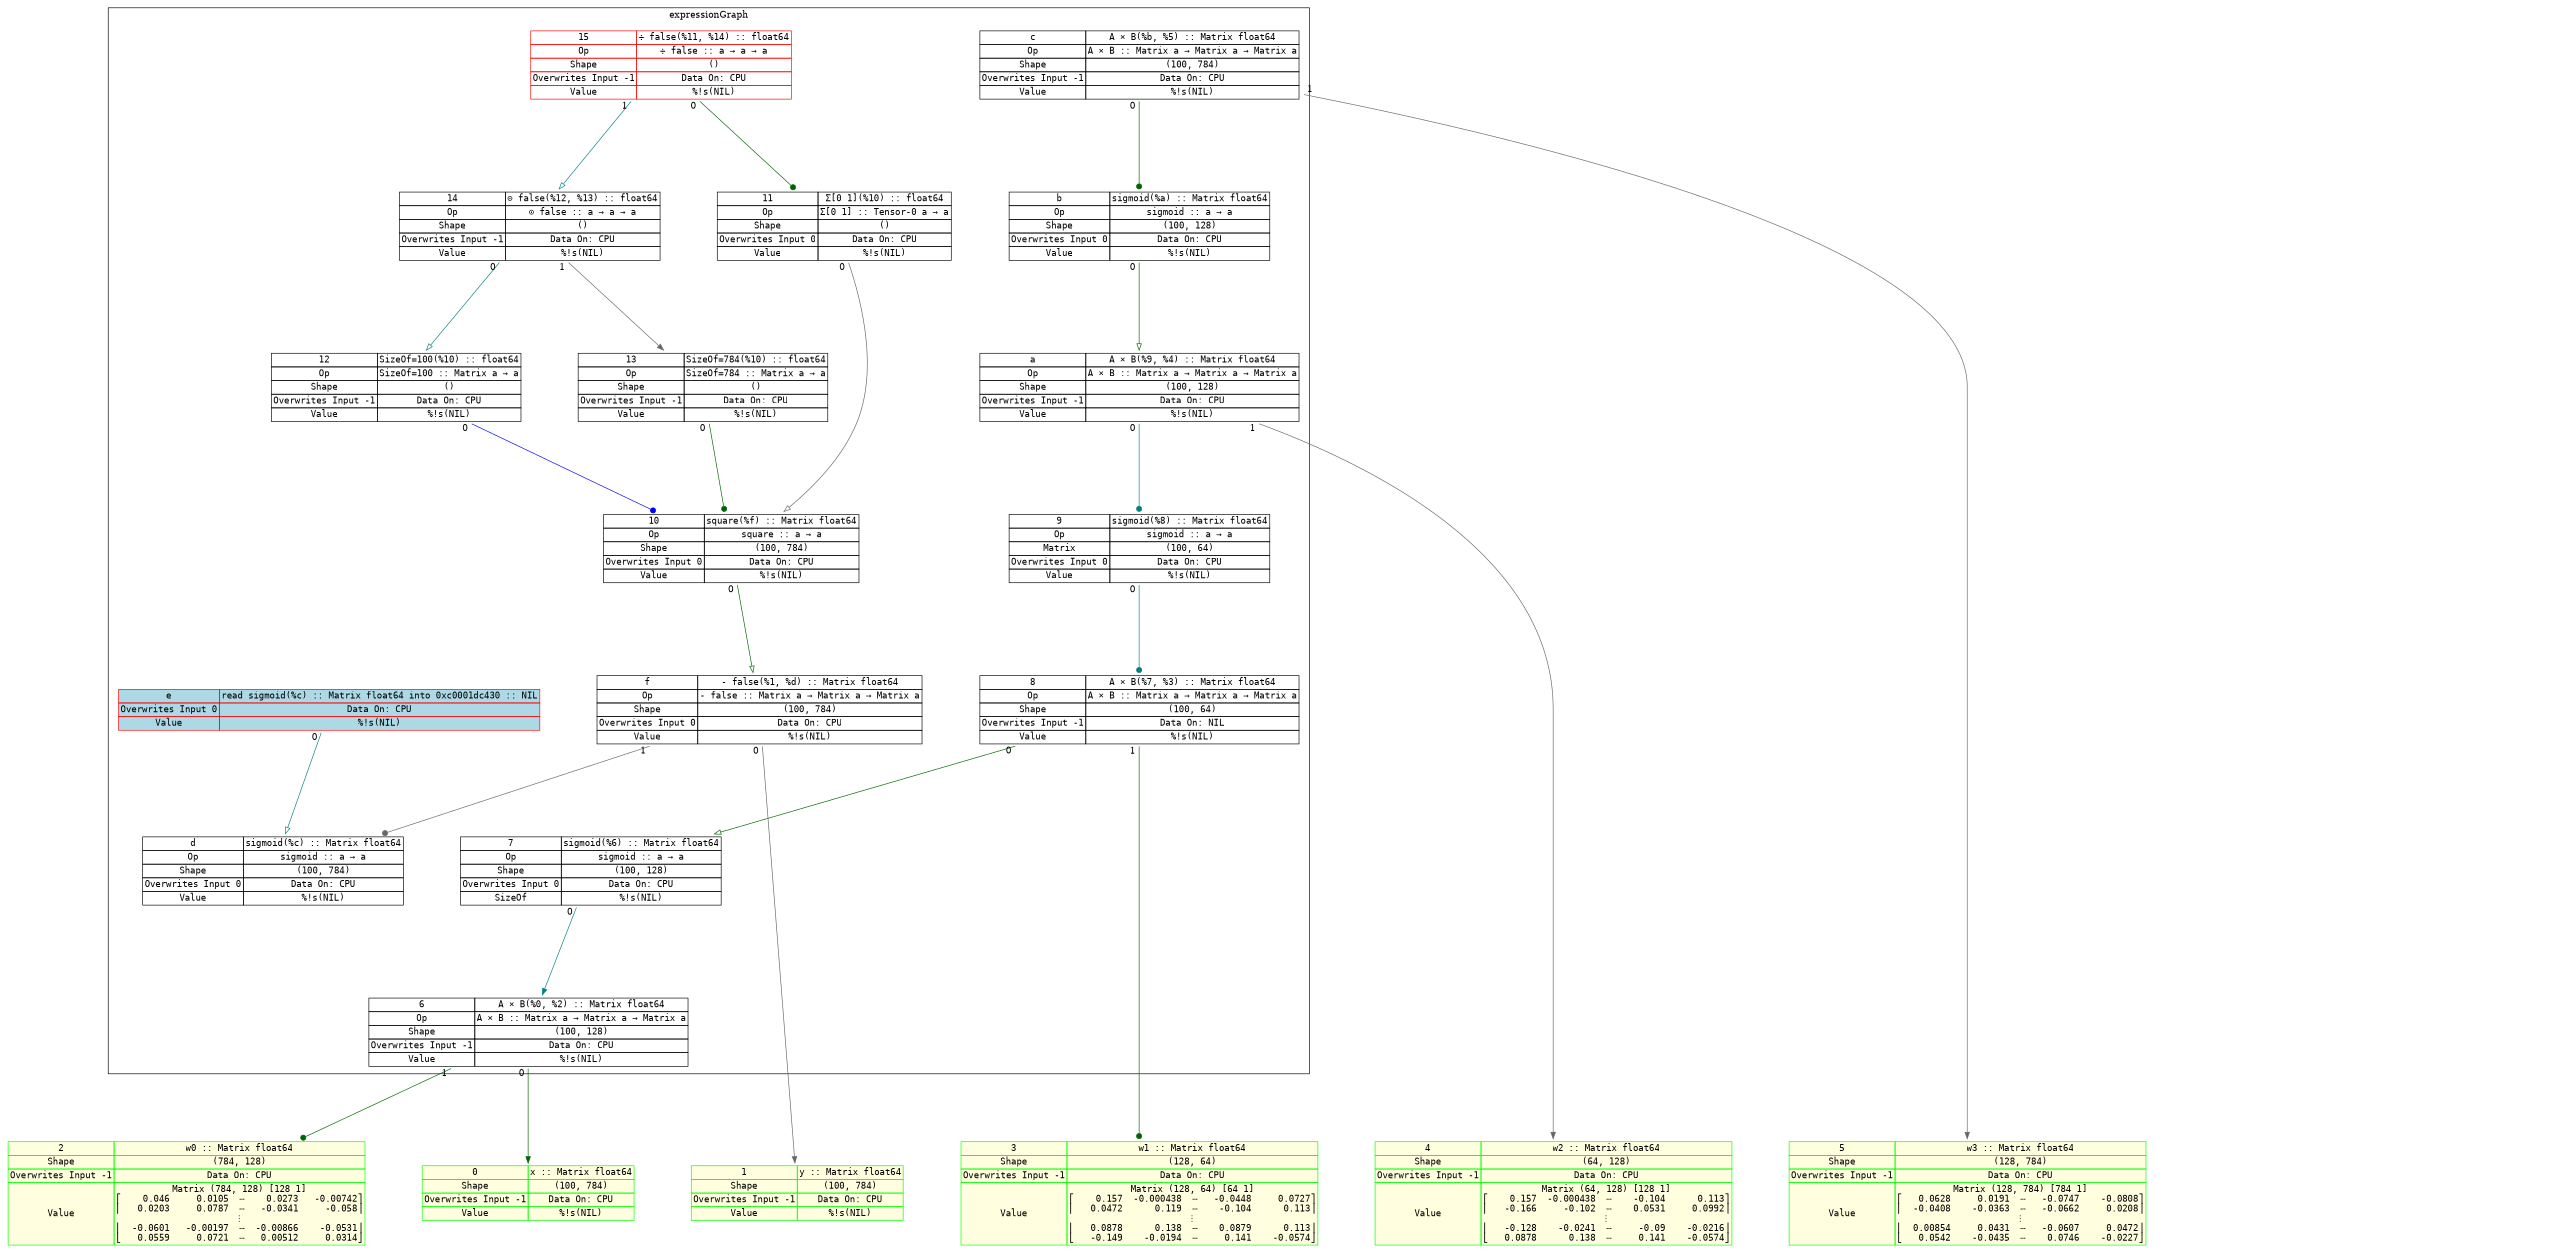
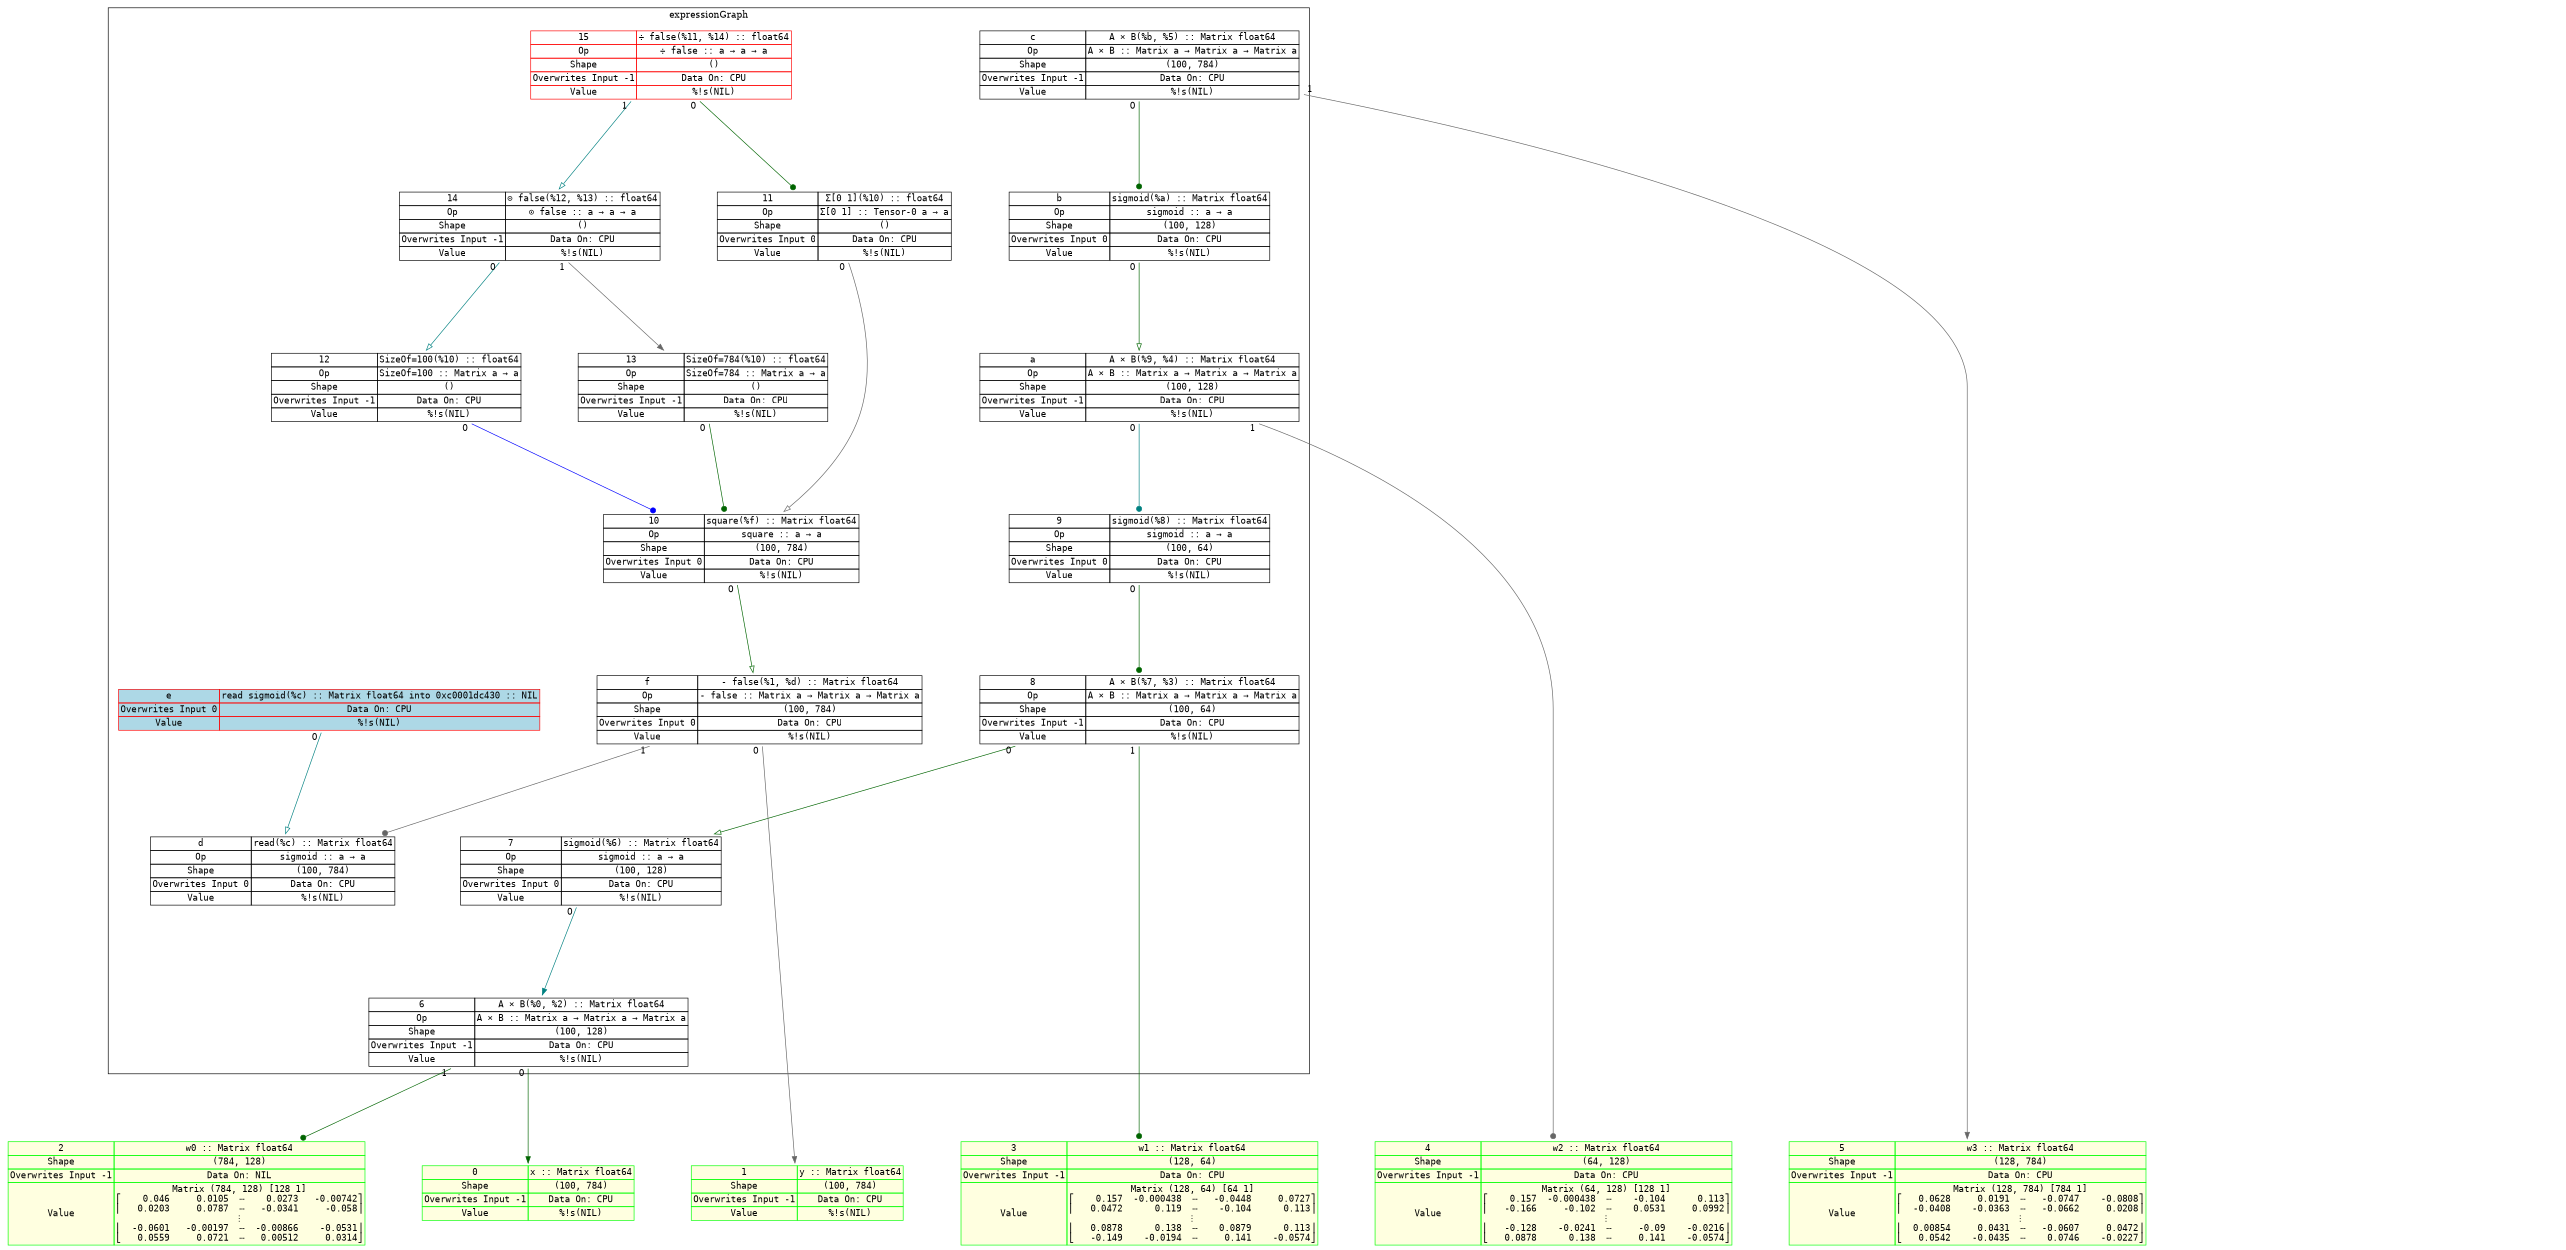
(1059, 548) -> (1059, 548)
(1139, 626) -> (1139, 626)
(1552, 704) -> (1552, 704)
(1192, 723) -> (1192, 723)
(323, 843) -> (323, 843)
(511, 898) -> (511, 898)
(240, 1176) -> (240, 1176)
